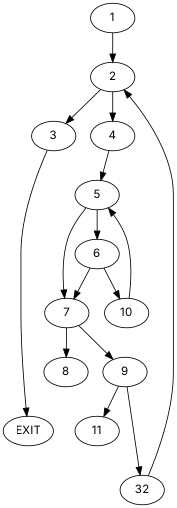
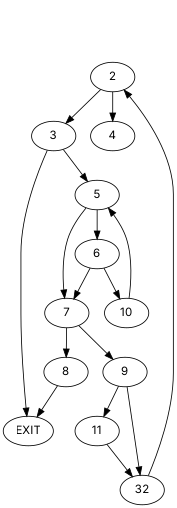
(113, 18) -> none
(106, 162) -> (73, 162)
none -> (50, 398)
none -> (117, 457)
